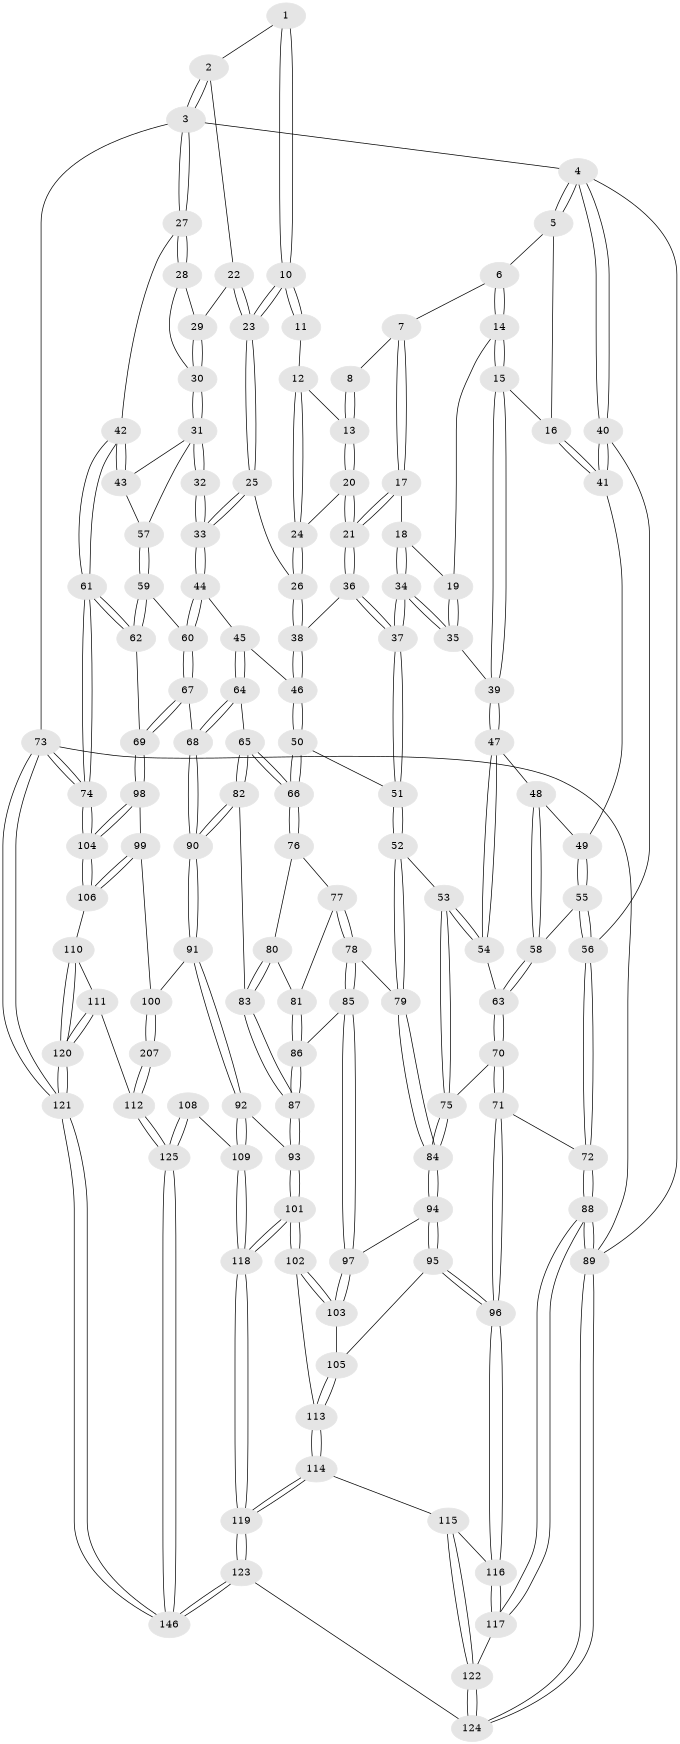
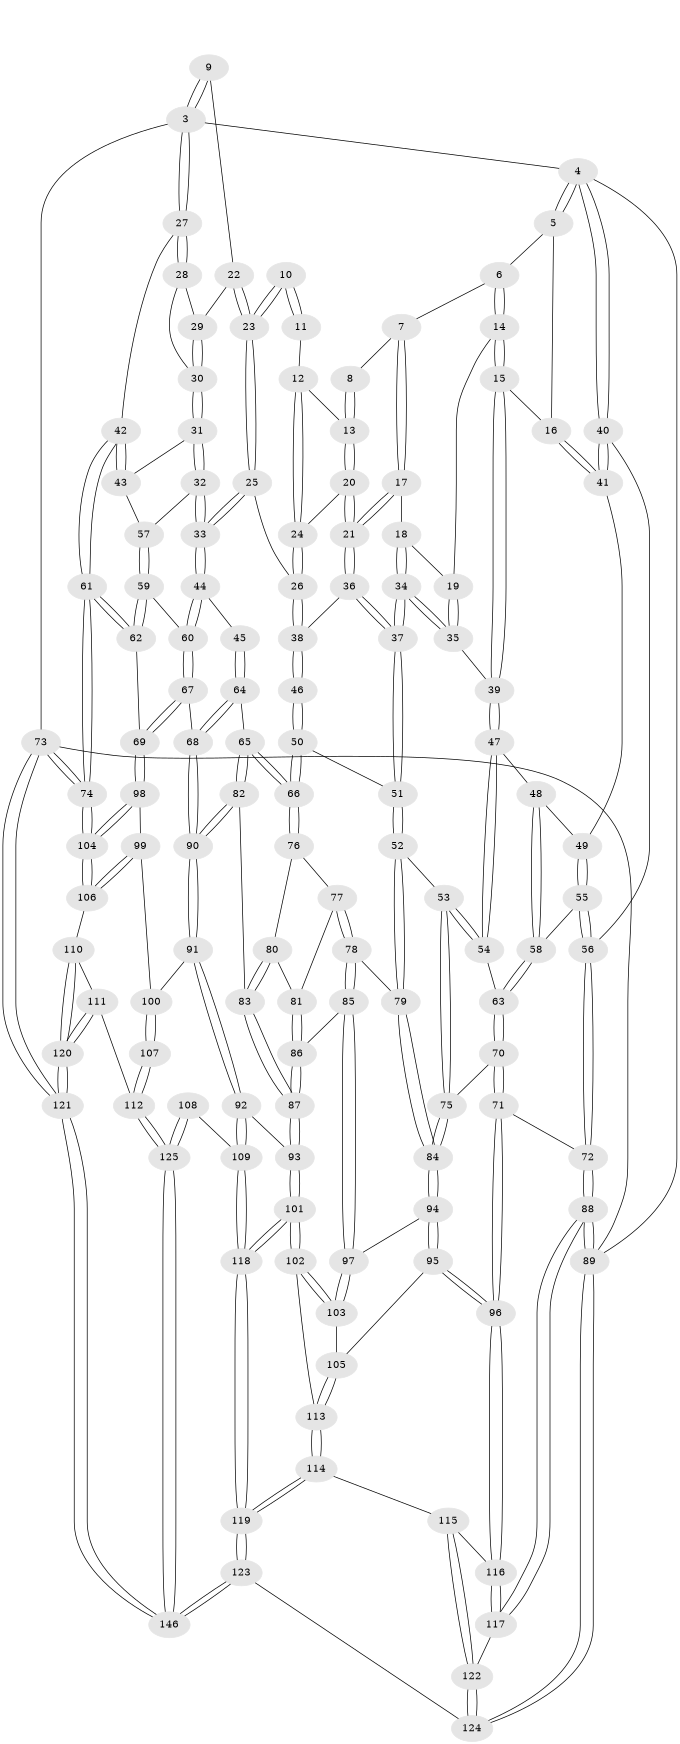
(286, 16) -> none
(209, 68) -> (209, 68)
(168, 482) -> (172, 509)
(269, 665) -> none
(150, 1054) -> (150, 1054)
